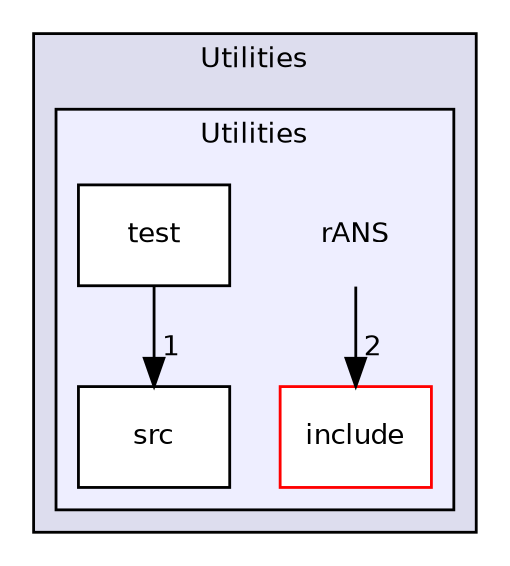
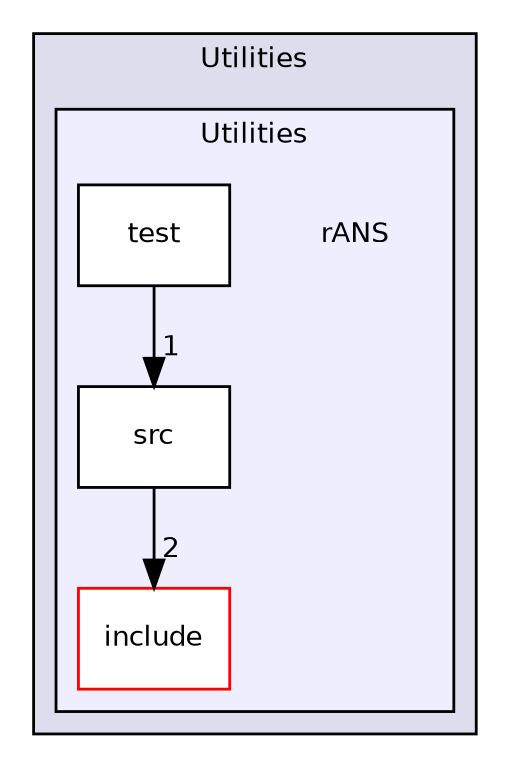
(356, 322) -> (154, 524)
